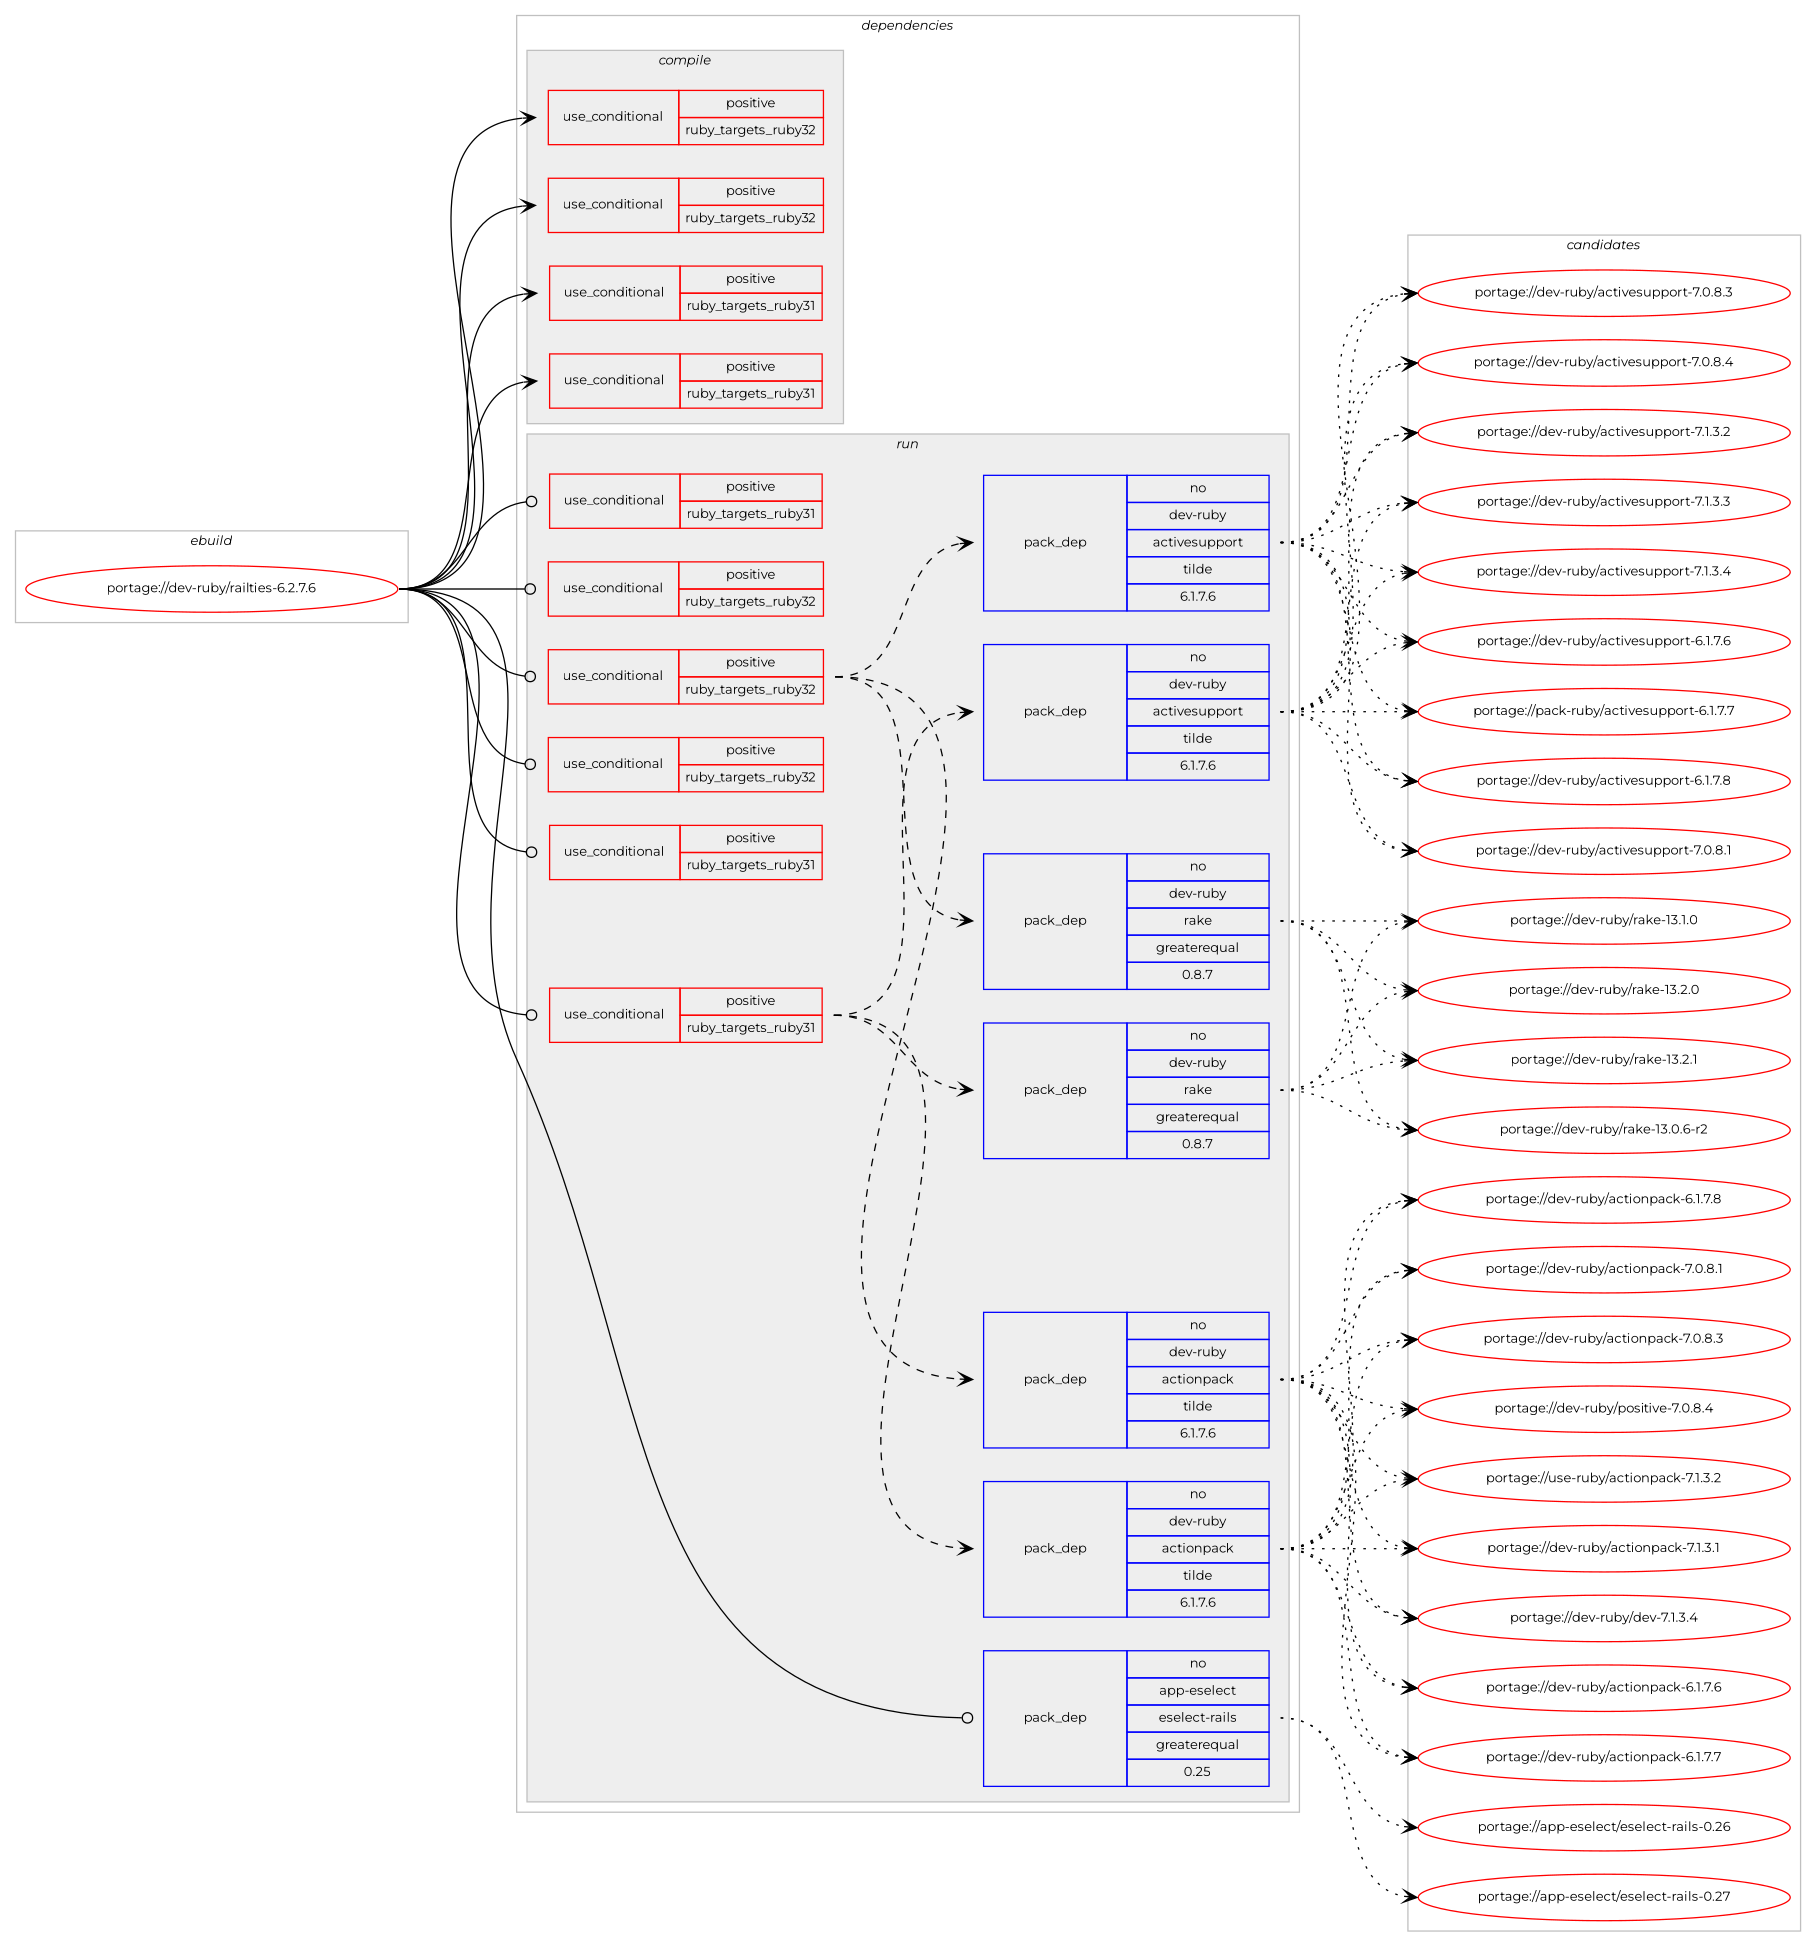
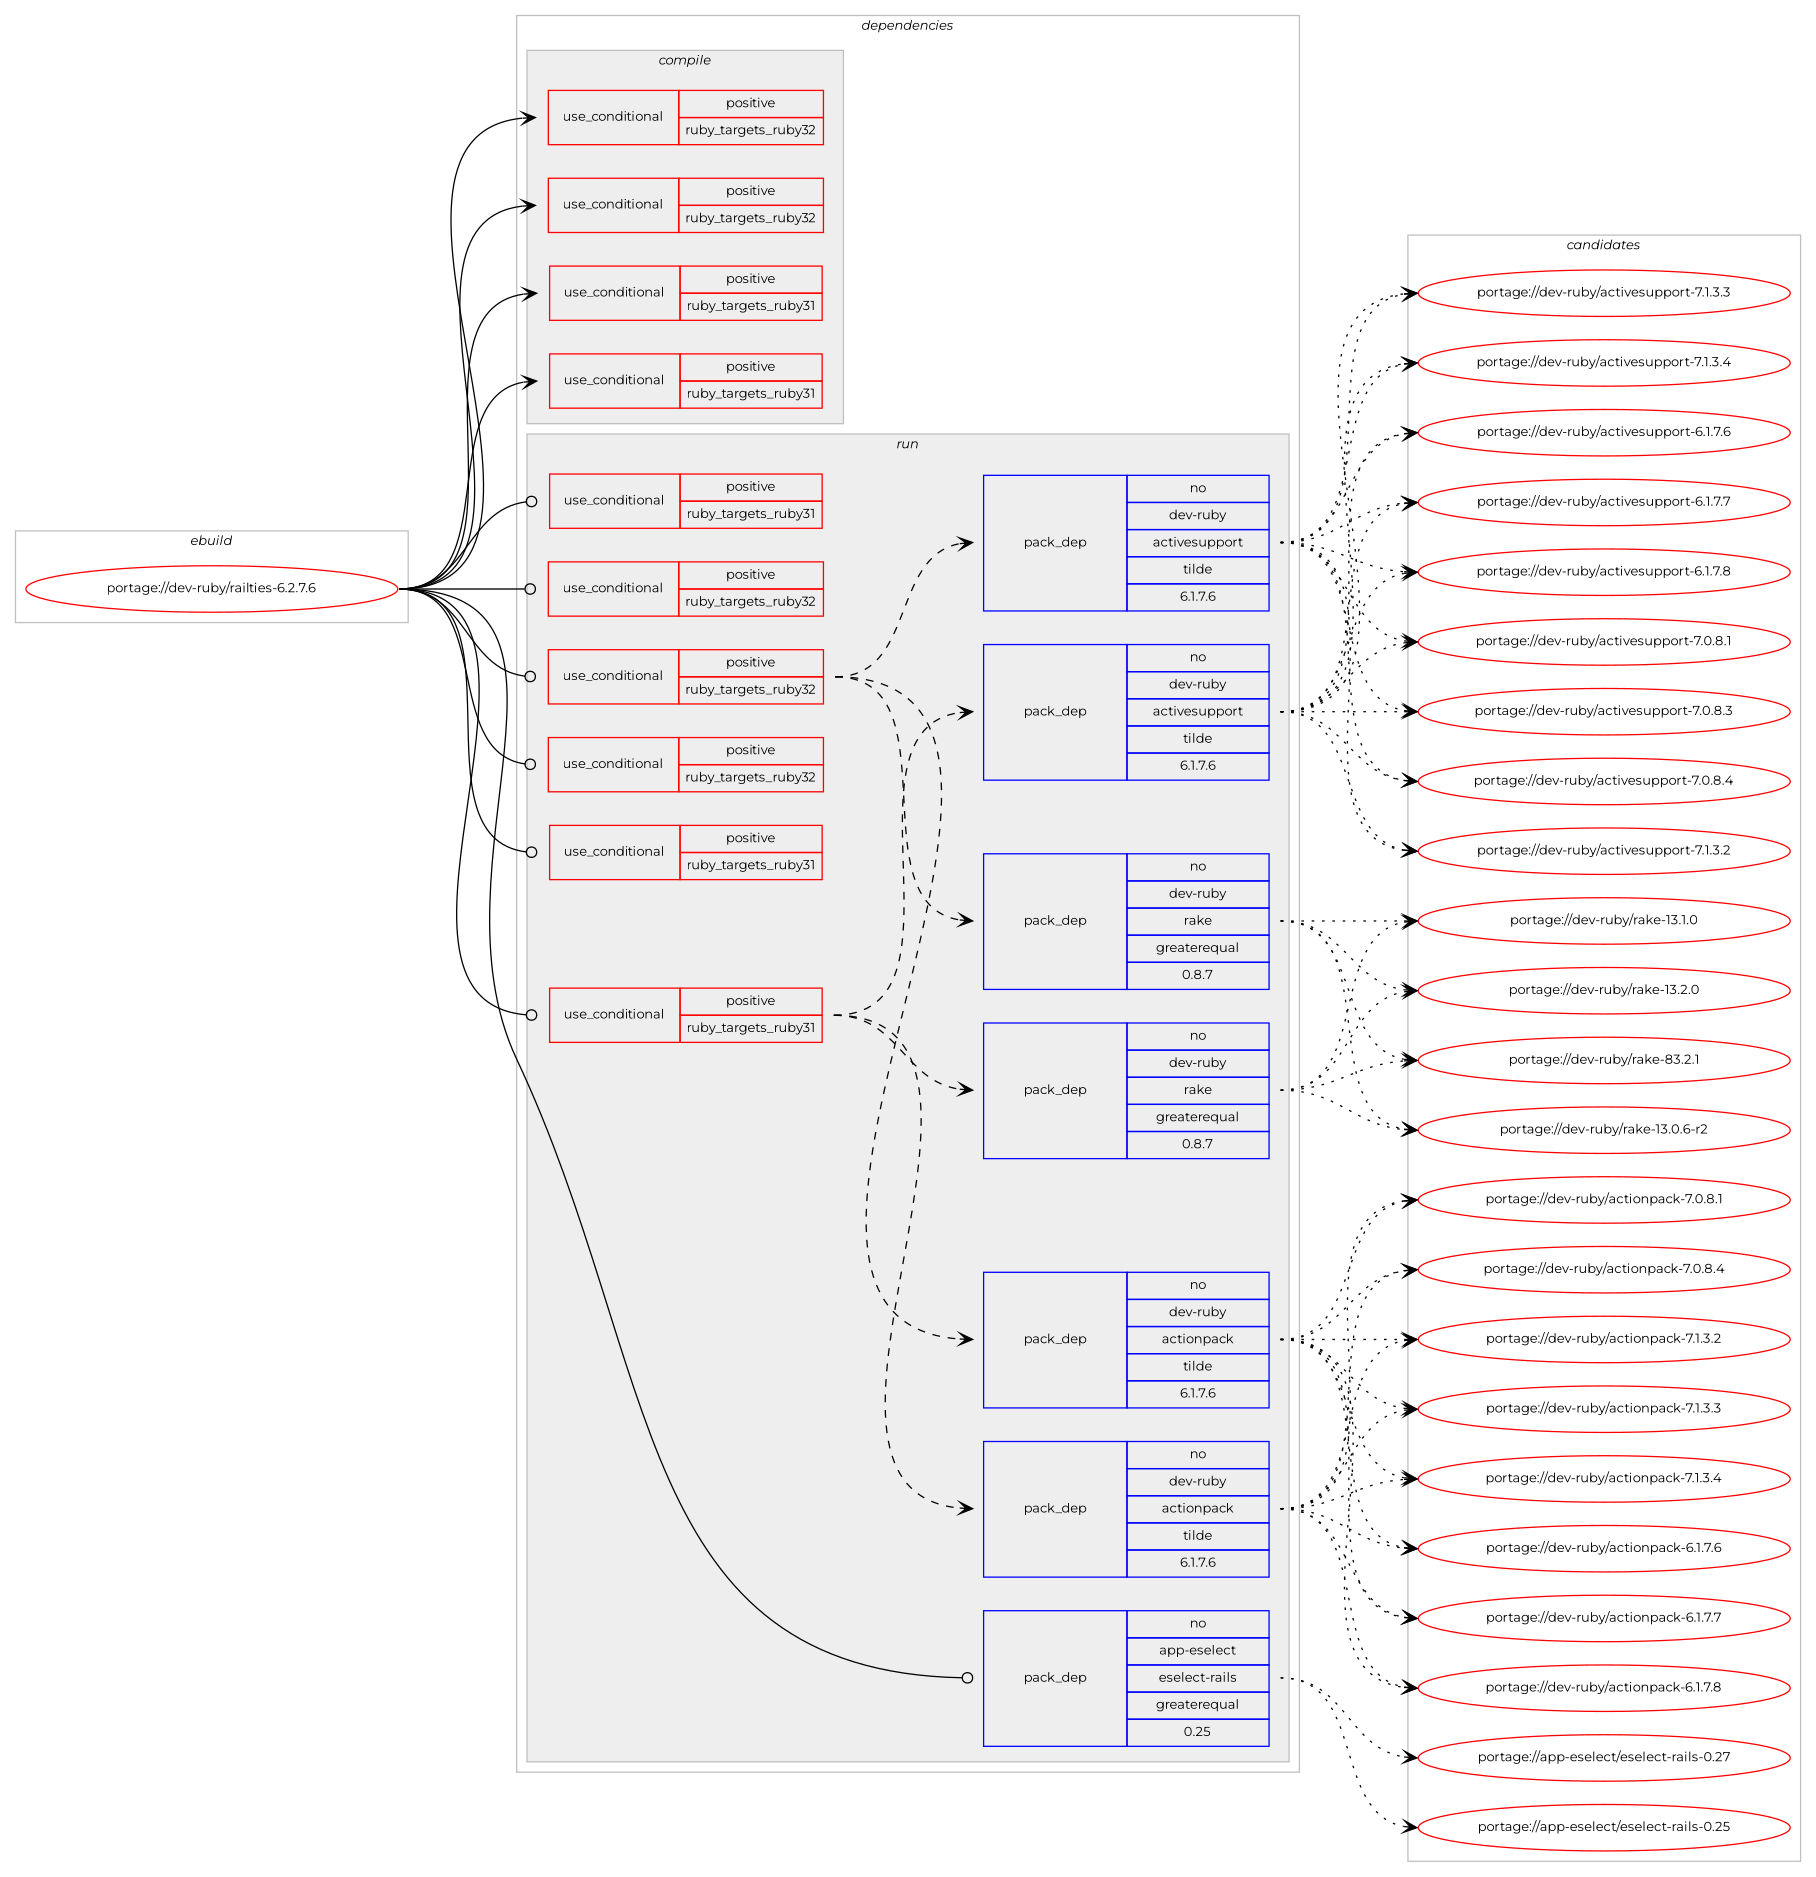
(1604, 712) -> (1604, 502)
(1604, 1060) -> (1604, 1060)
(1604, 1339) -> none
(1604, 1409) -> (1604, 1270)
(1604, 1479) -> (1604, 1339)
(1604, 1549) -> (1604, 1409)
(1604, 1618) -> (1604, 1479)
(1604, 1828) -> (1604, 1828)
